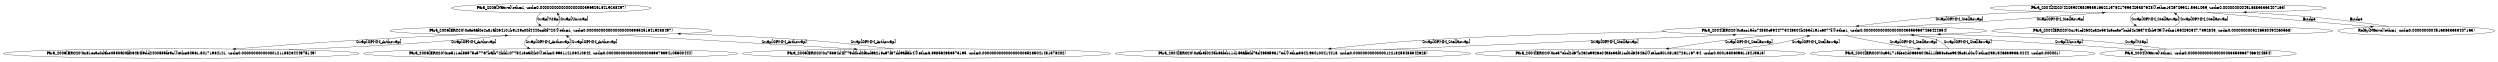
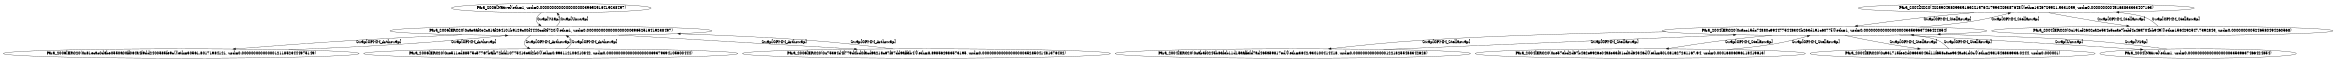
(2416, 31) -> none
